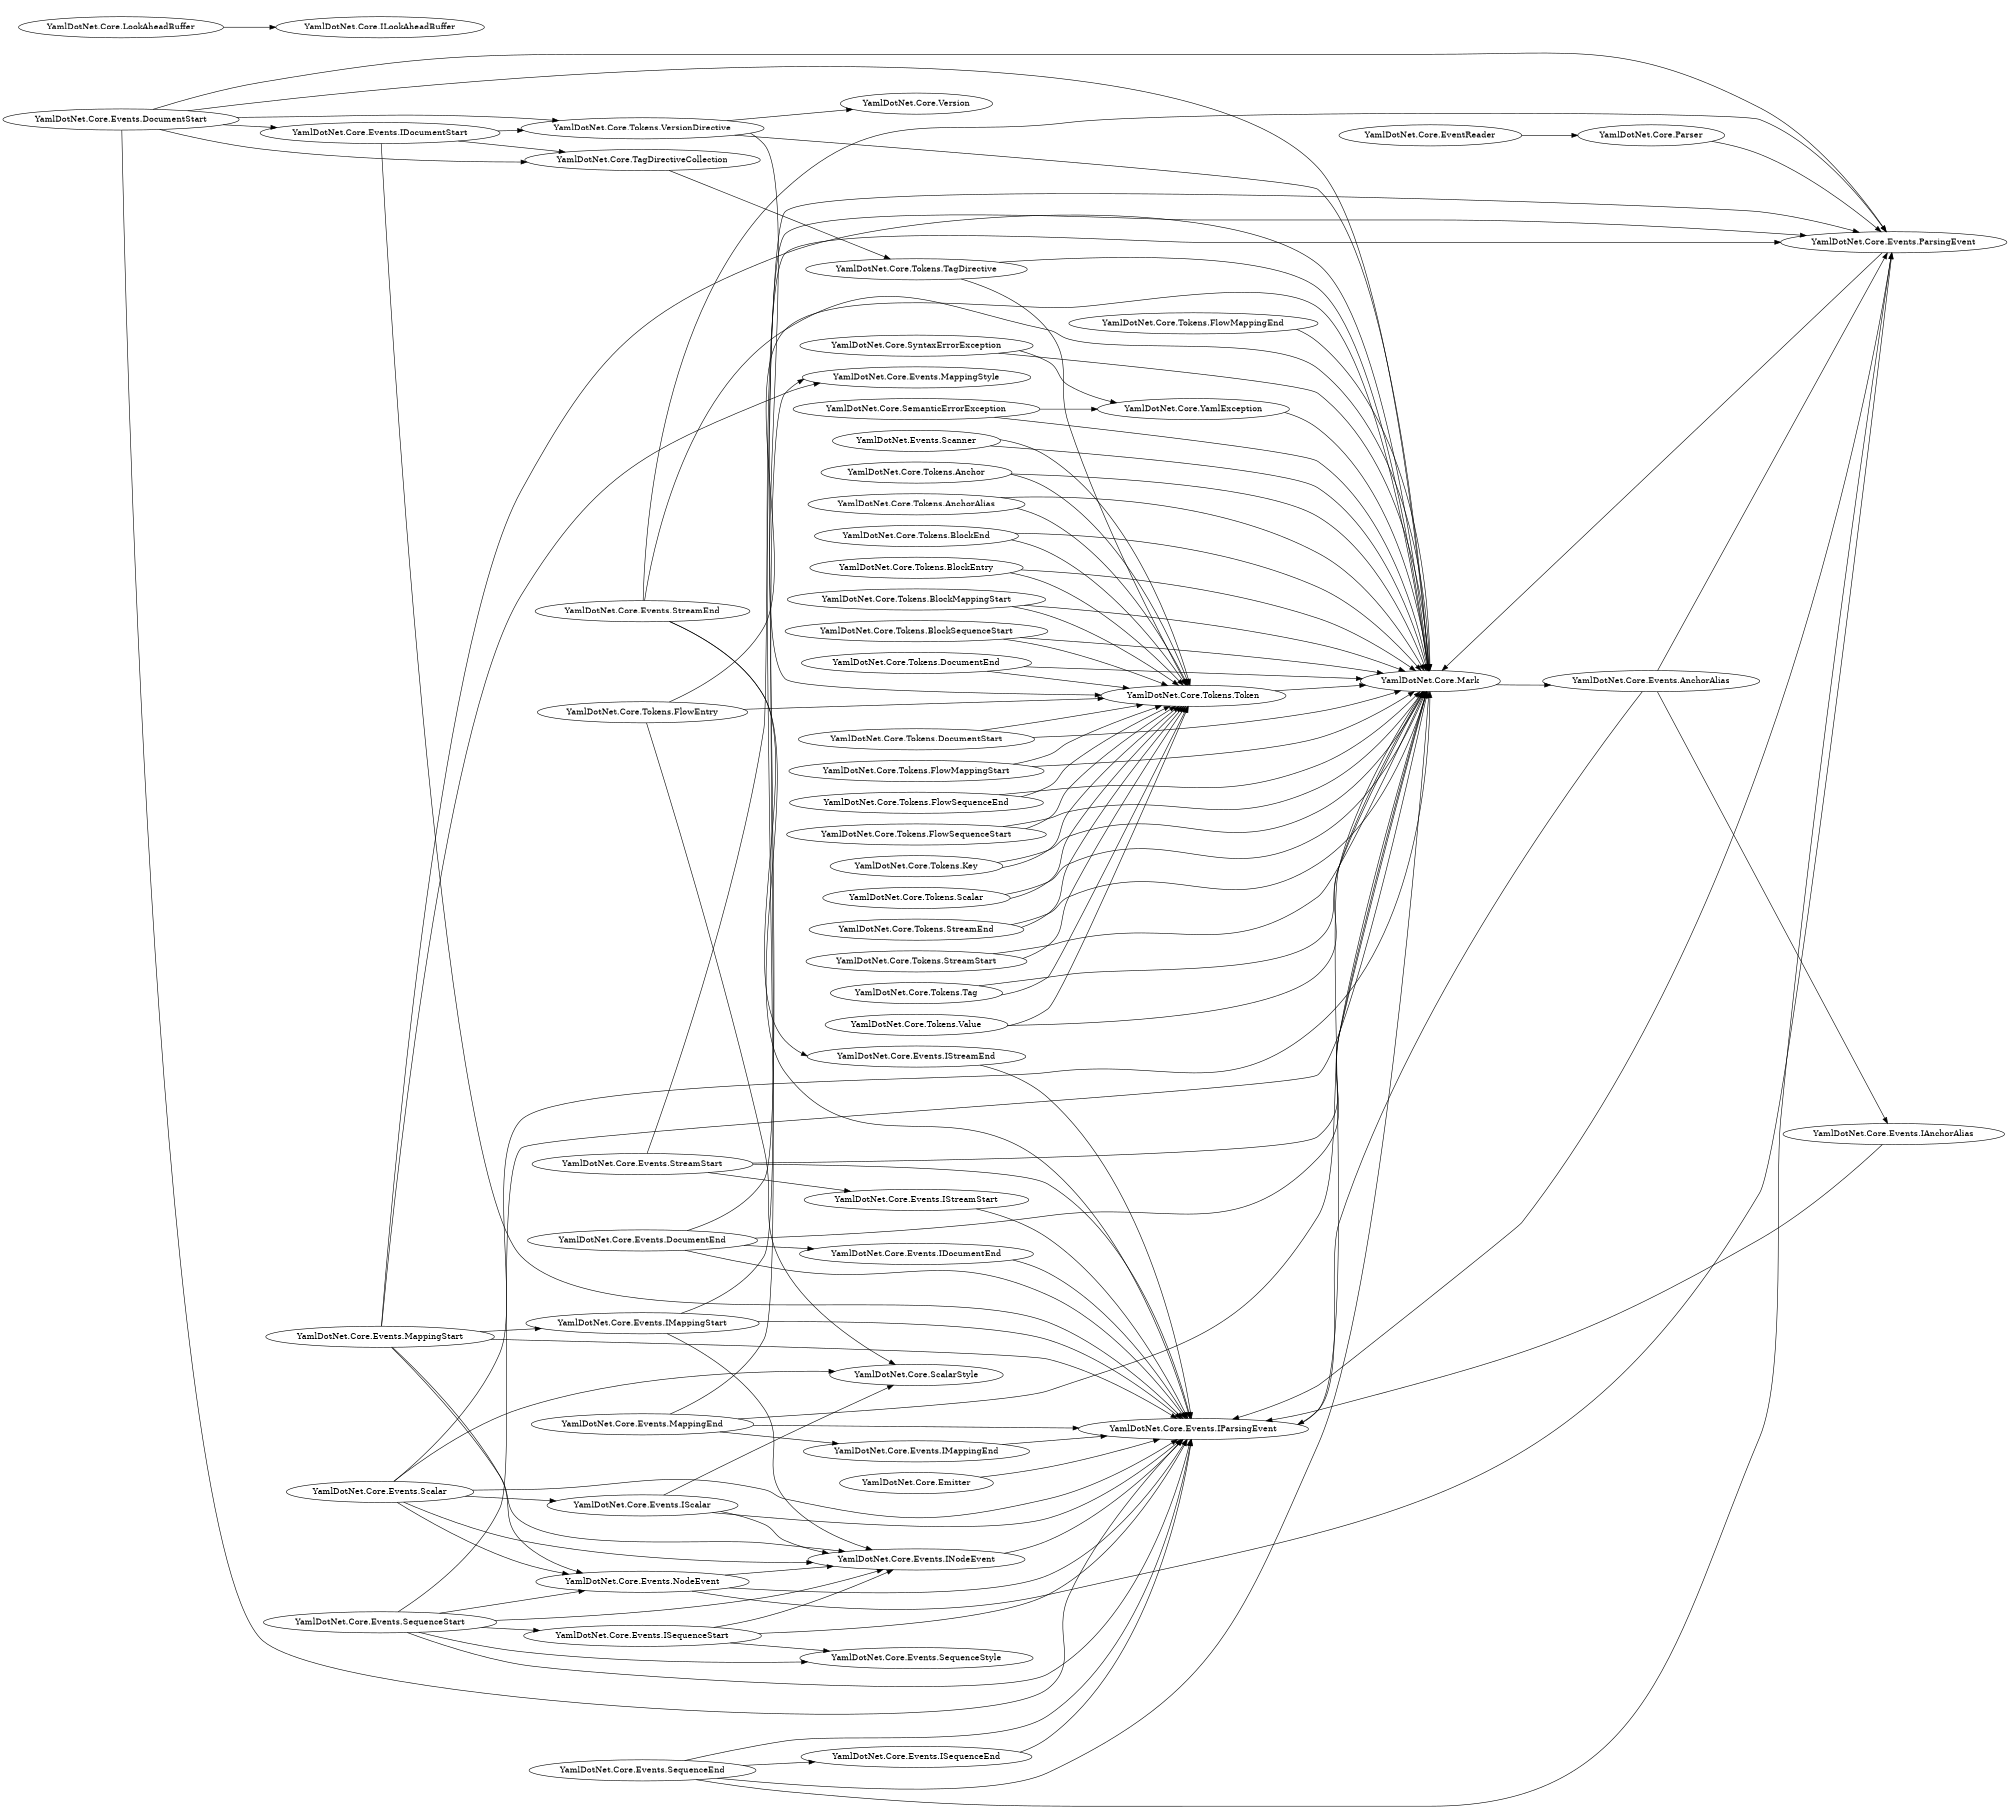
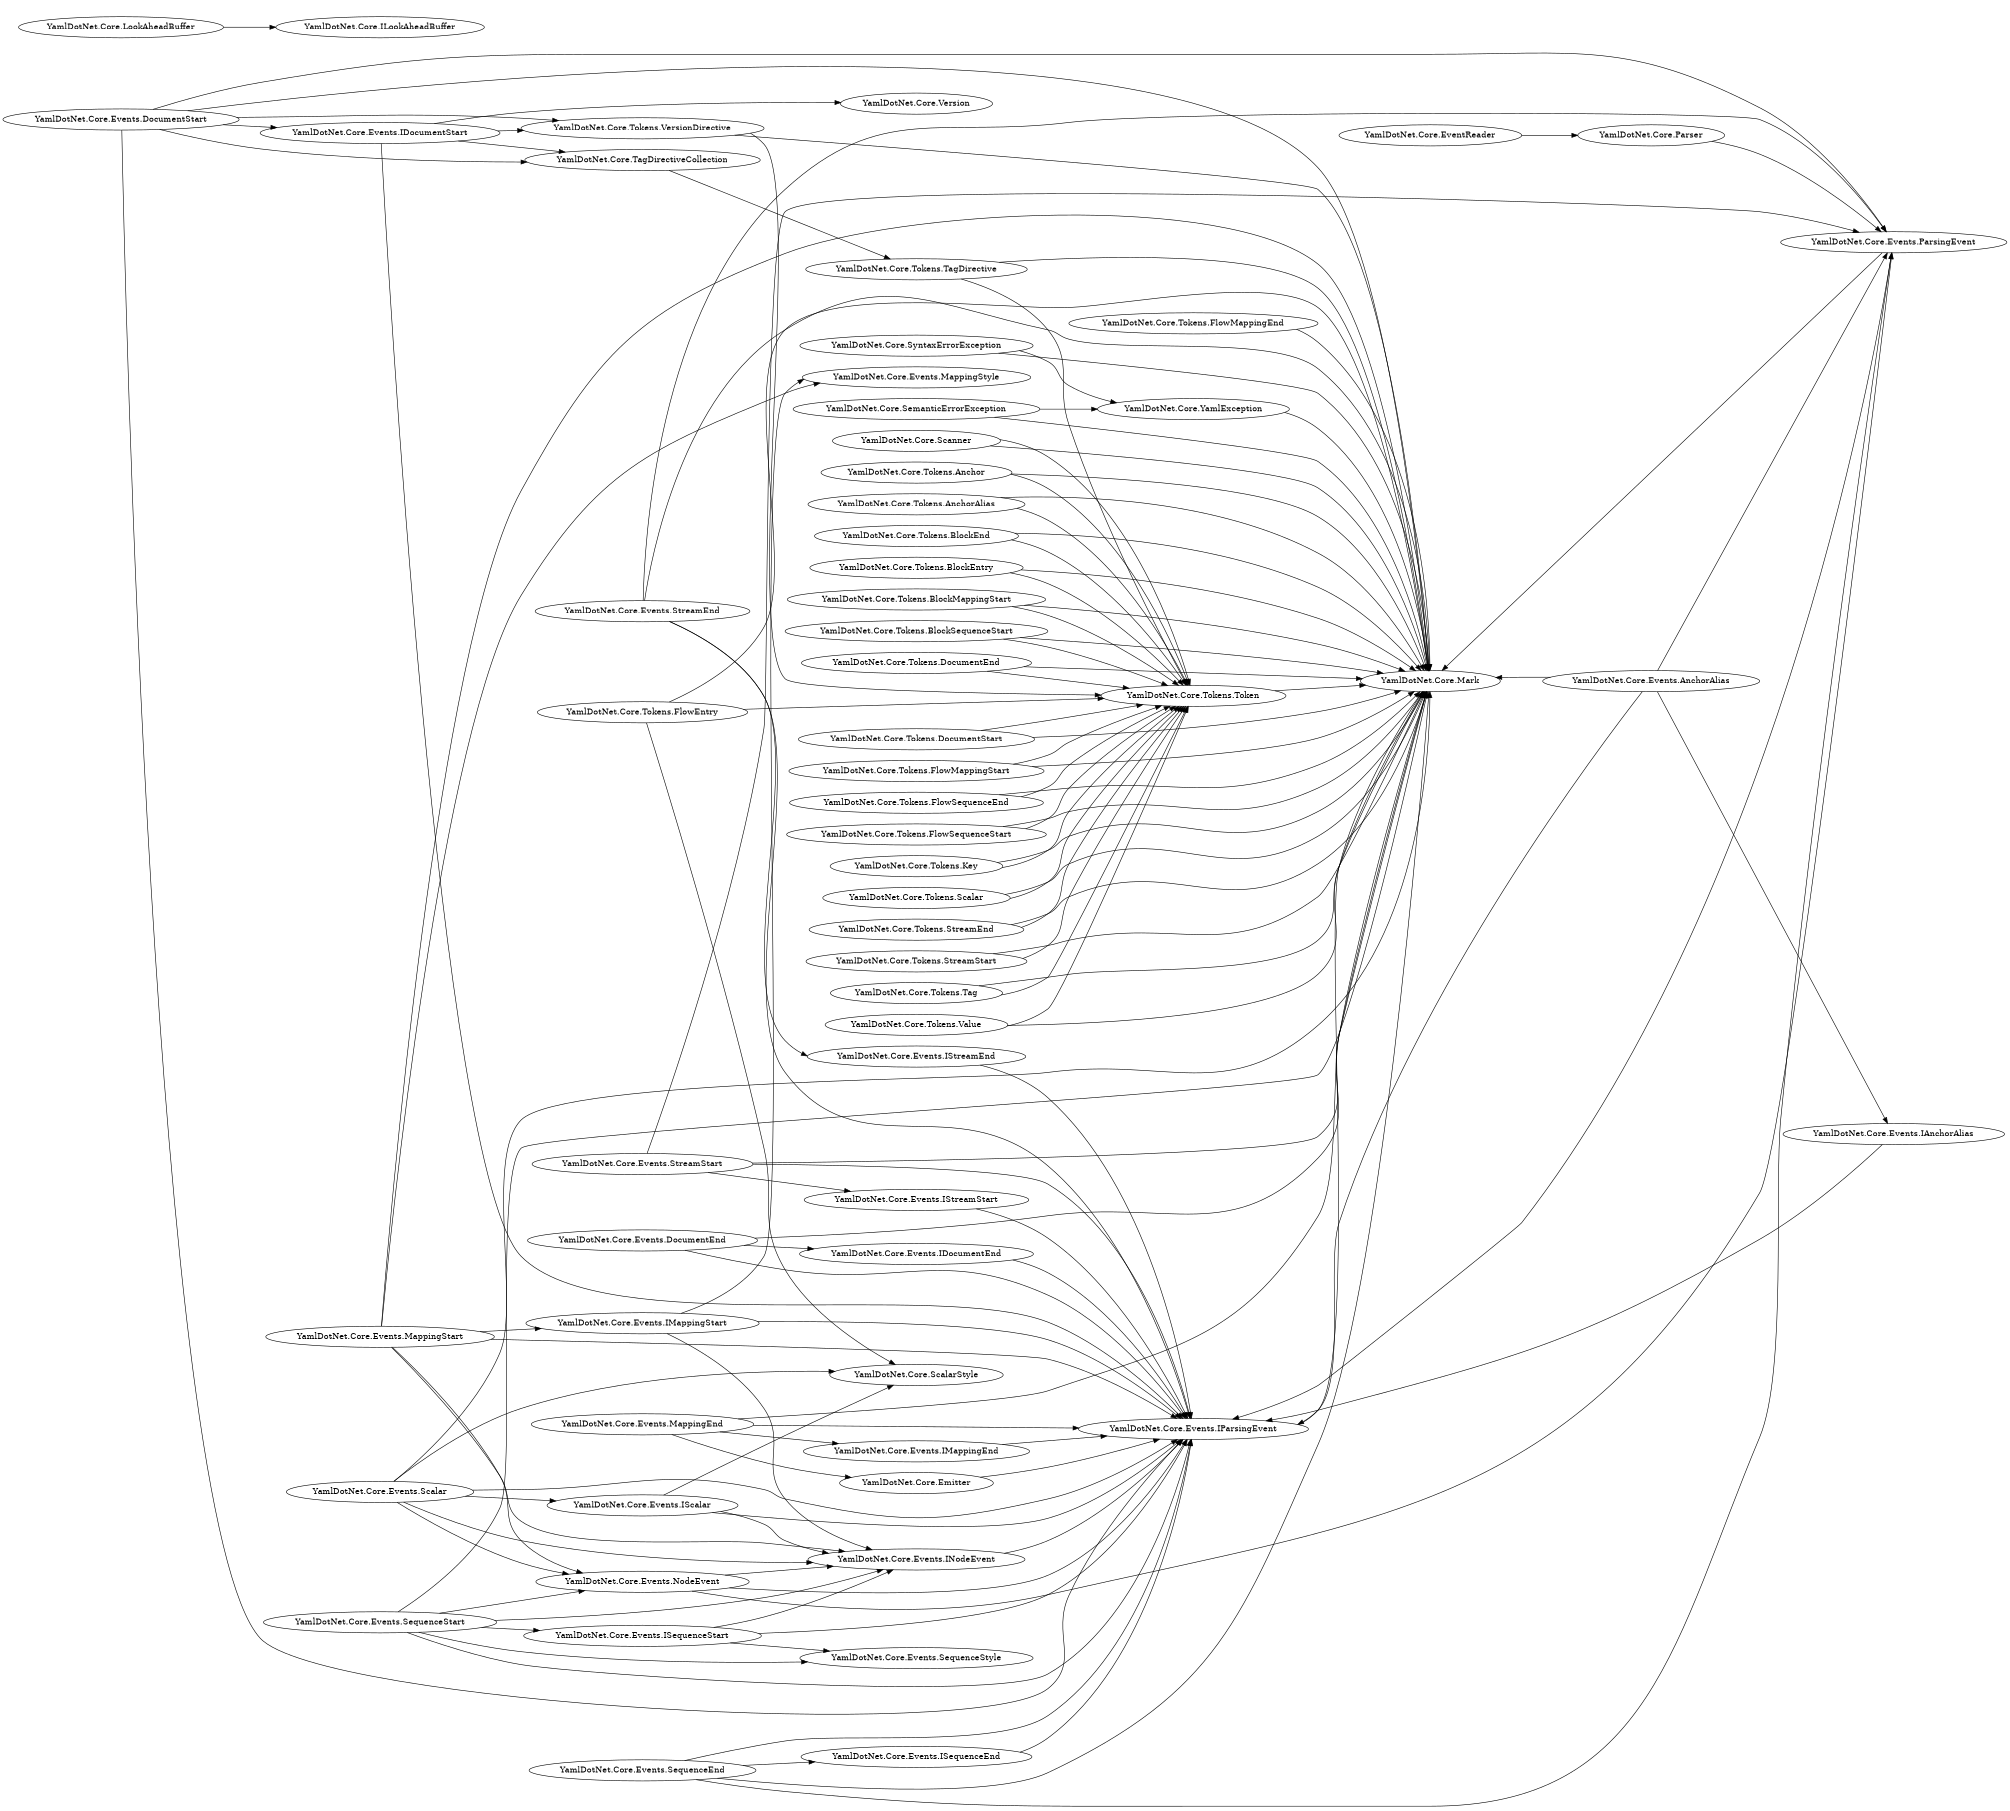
(787, 115) -> (634, 106)
(894, 237) -> (757, 1461)
(783, 246) -> none
(916, 441) -> (916, 441)
(1520, 685) -> (1526, 677)
